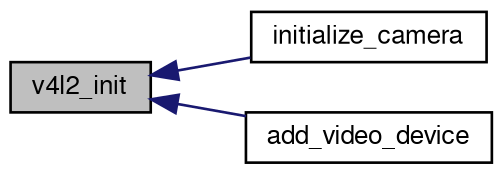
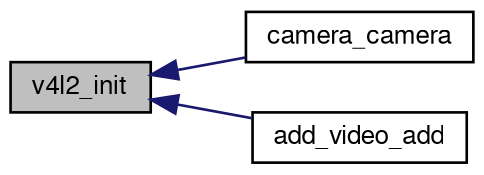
(369, 37) -> (360, 37)
(369, 138) -> (360, 138)
